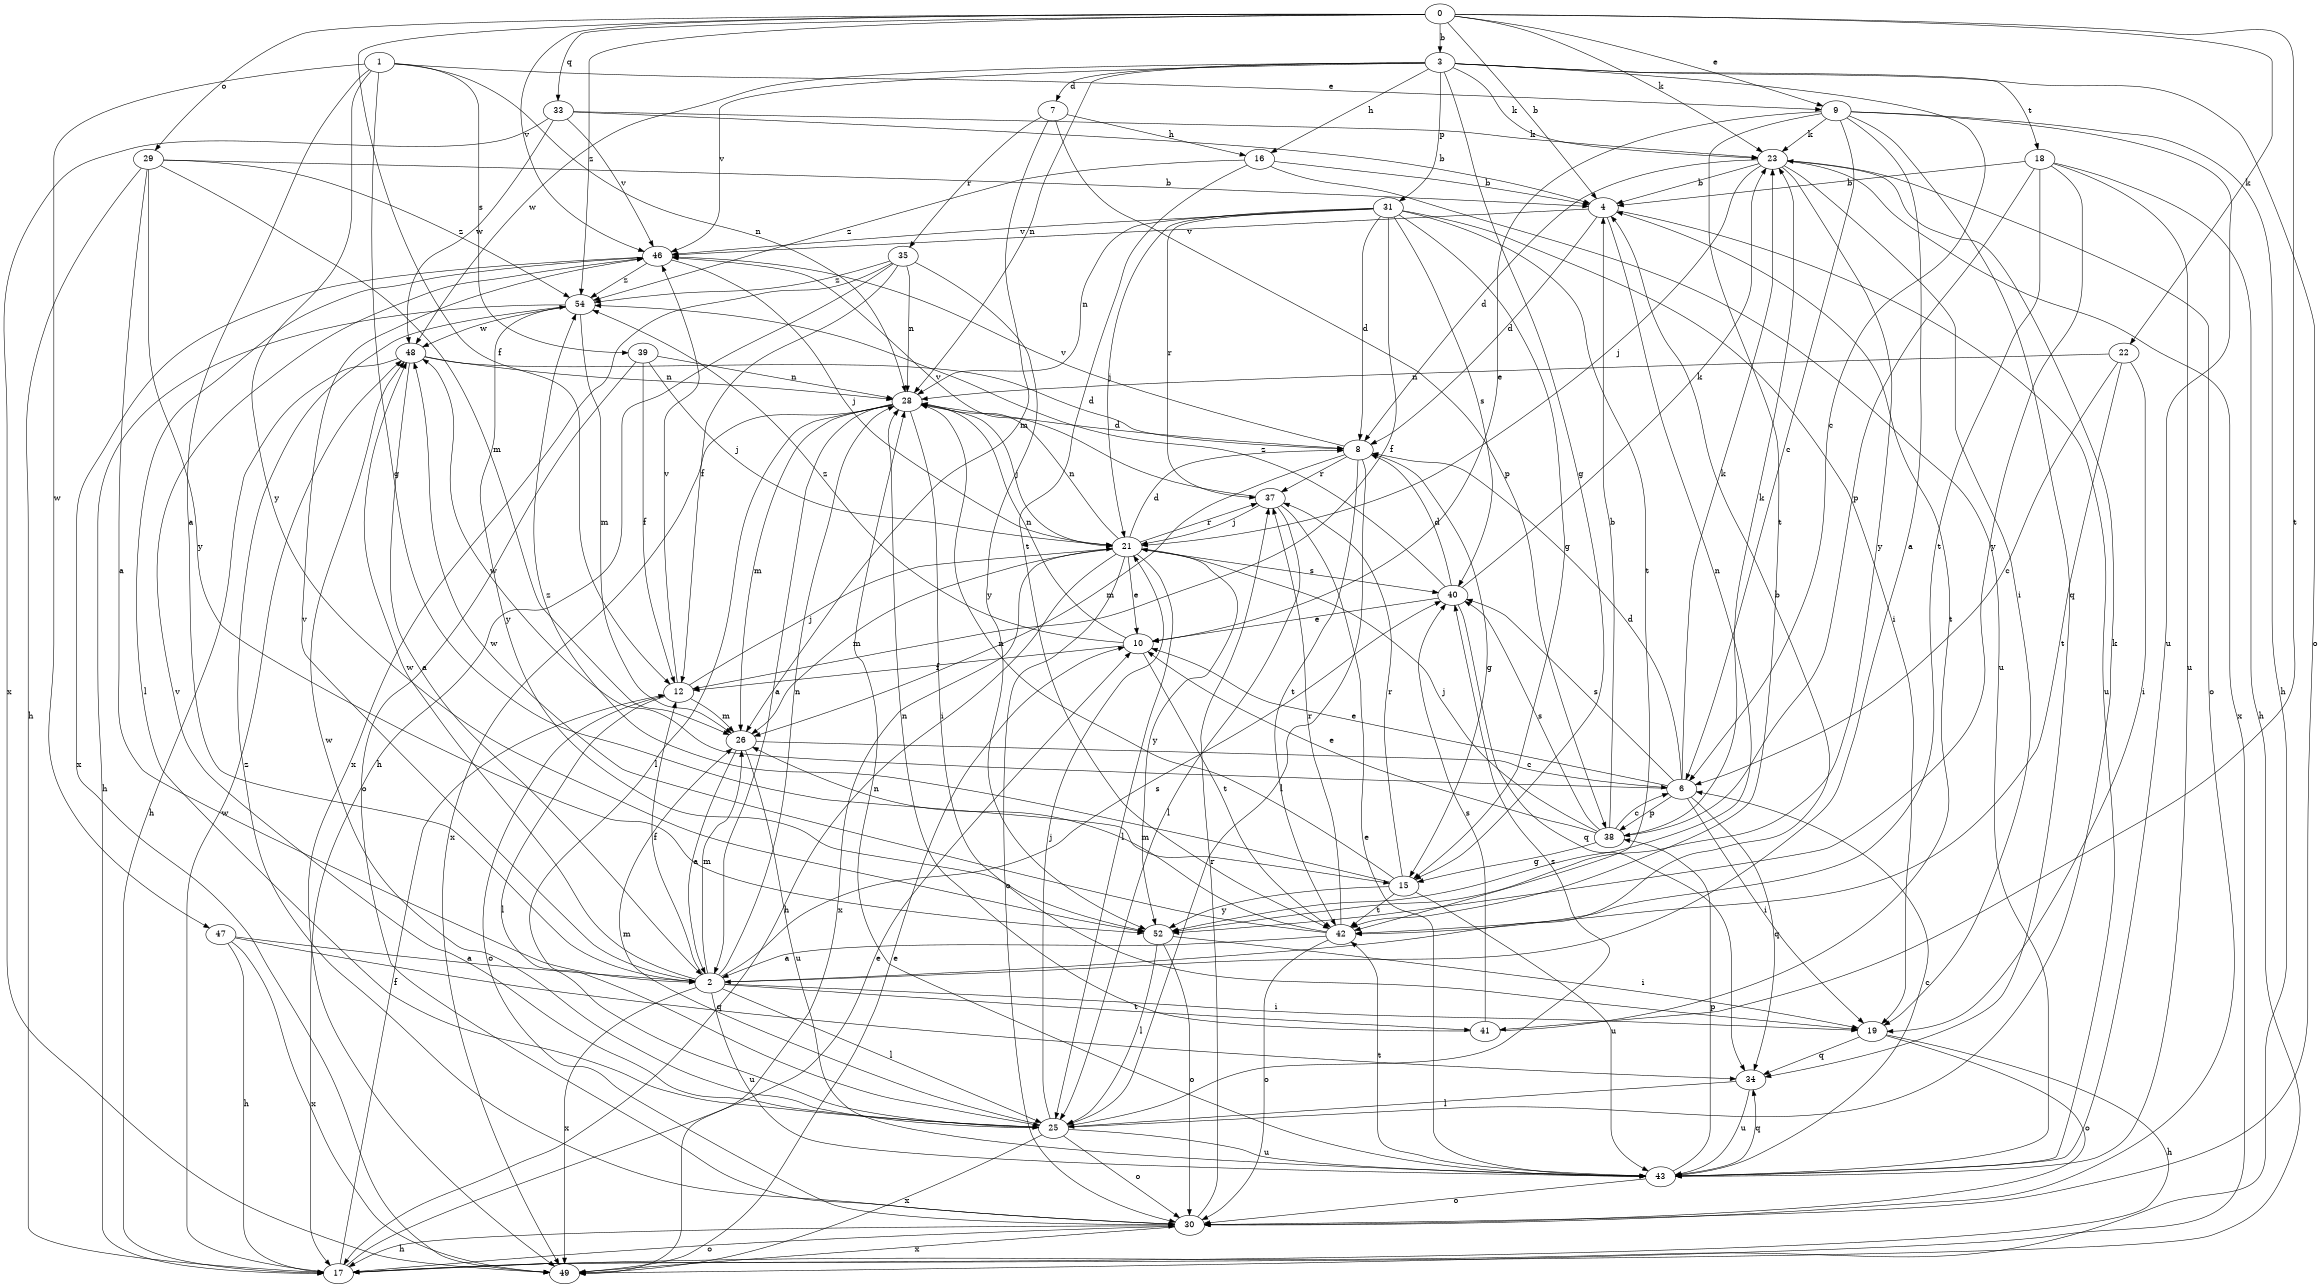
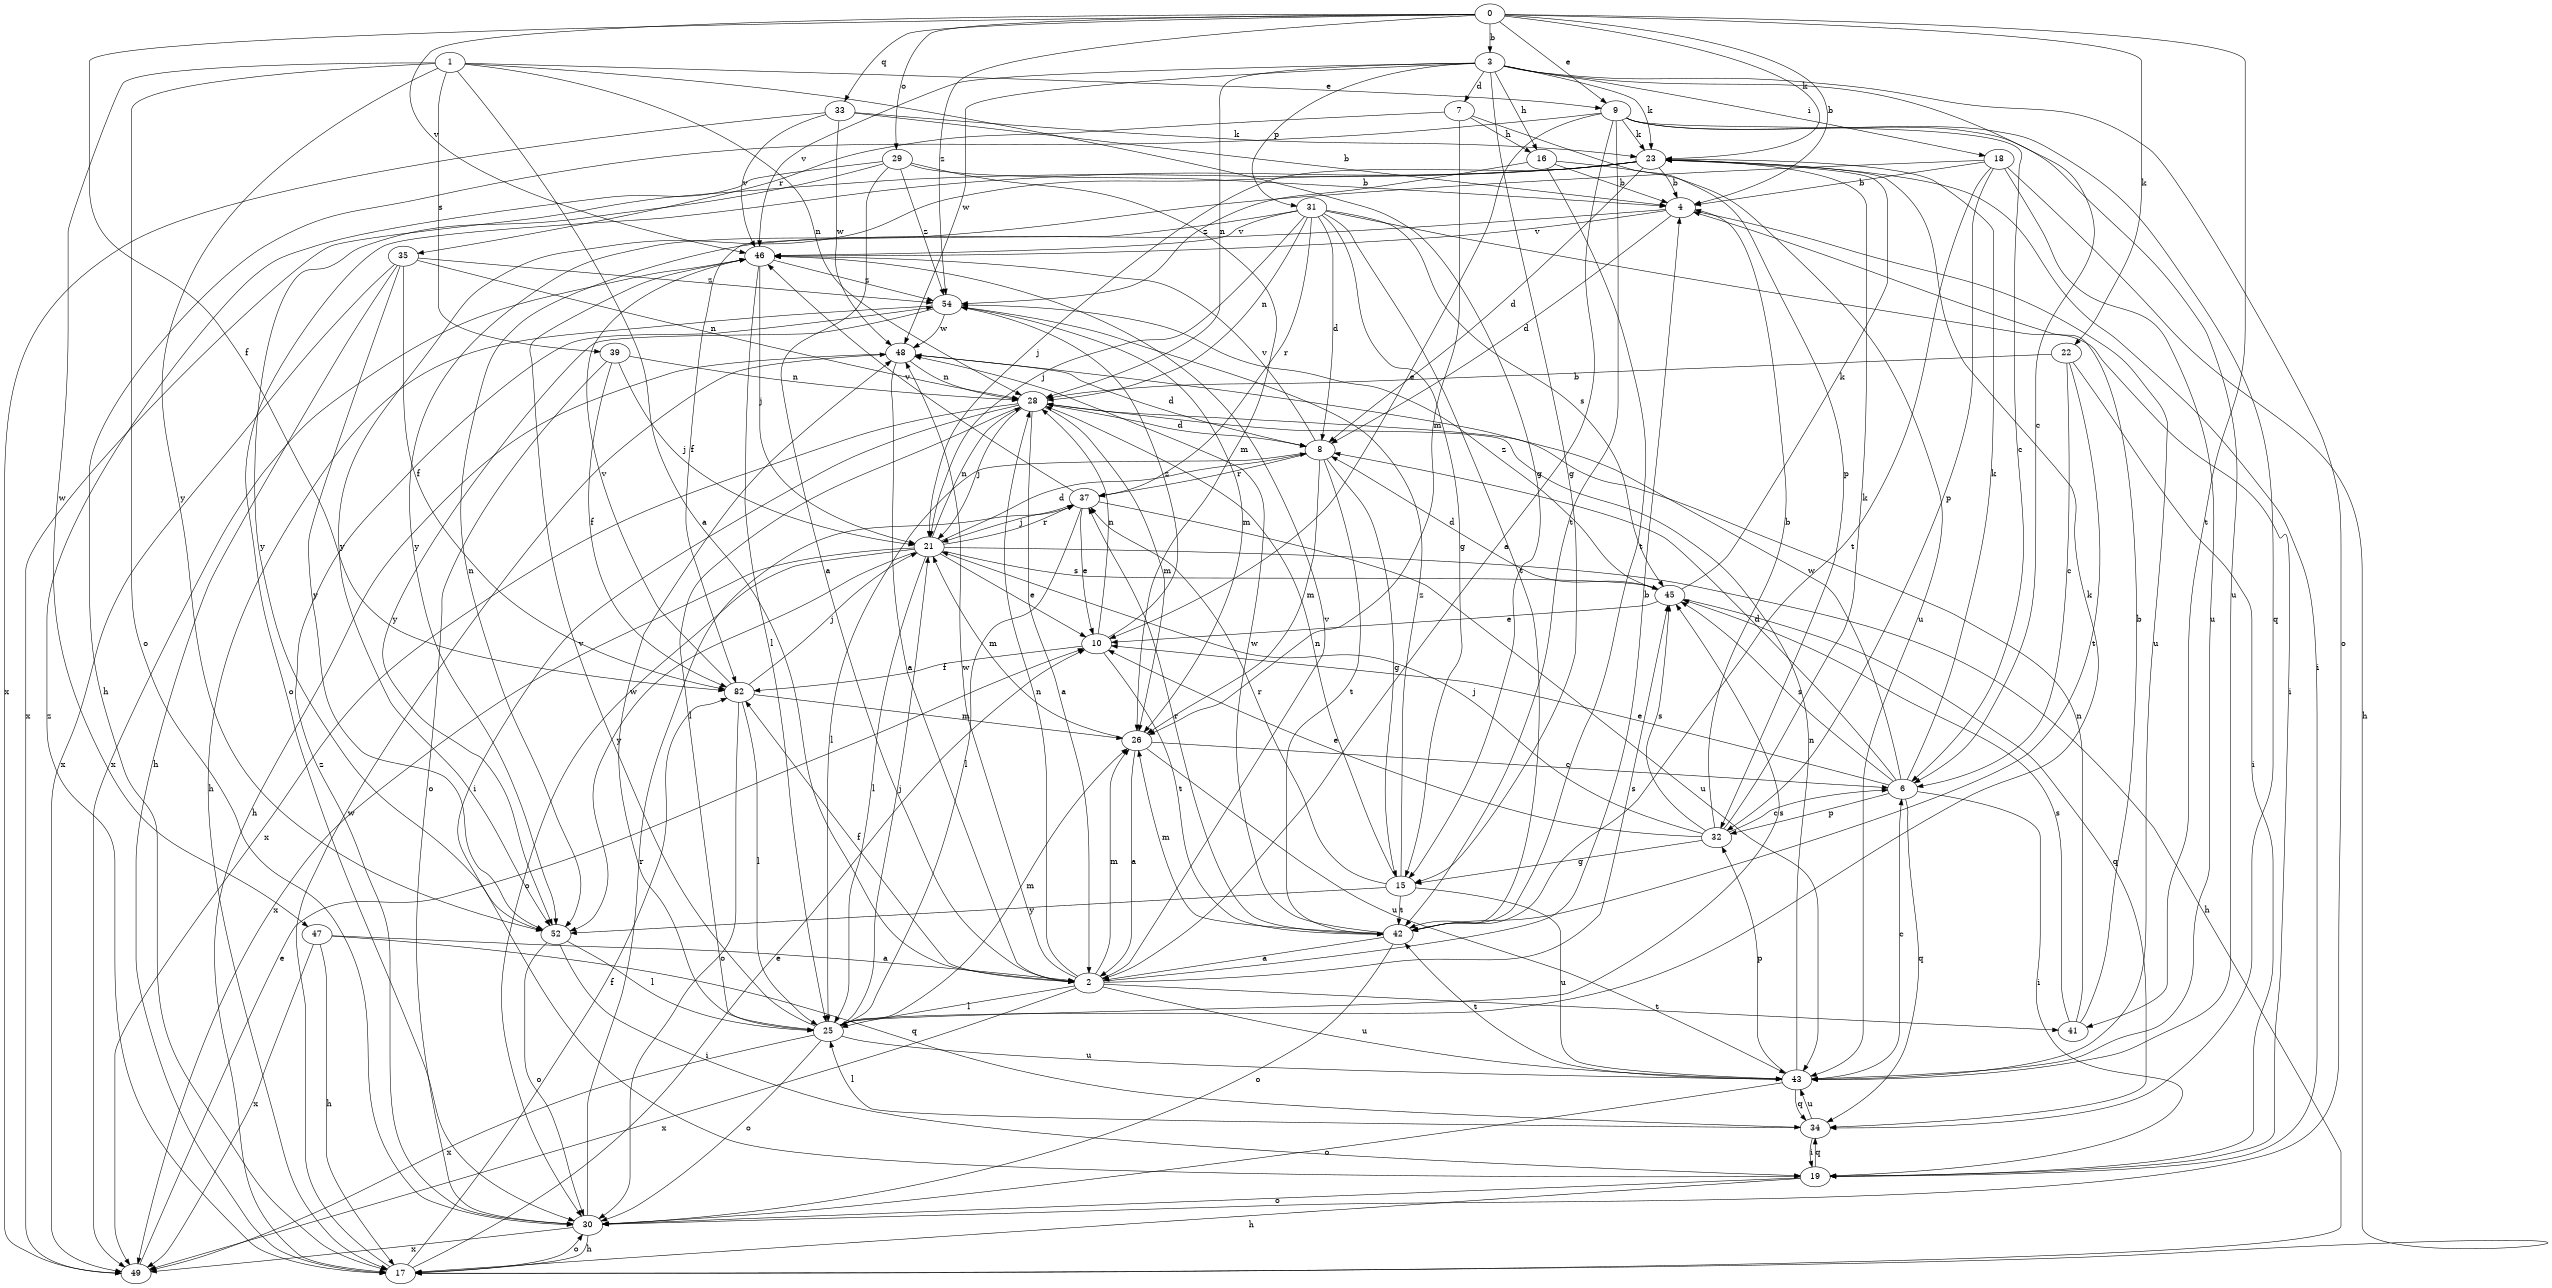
(2030, 111) -> (1809, 111)
(1415, 377) -> (1577, 377)
none -> (1082, 569)
(1453, 595) -> (1670, 595)
(913, 600) -> (1012, 680)
none -> (134, 618)
(1951, 620) -> (2139, 620)
(679, 692) -> (739, 692)
(31, 717) -> (49, 717)
(1367, 838) -> (1703, 789)
(1609, 838) -> (1717, 838)
(1288, 1012) -> (1810, 1150)
